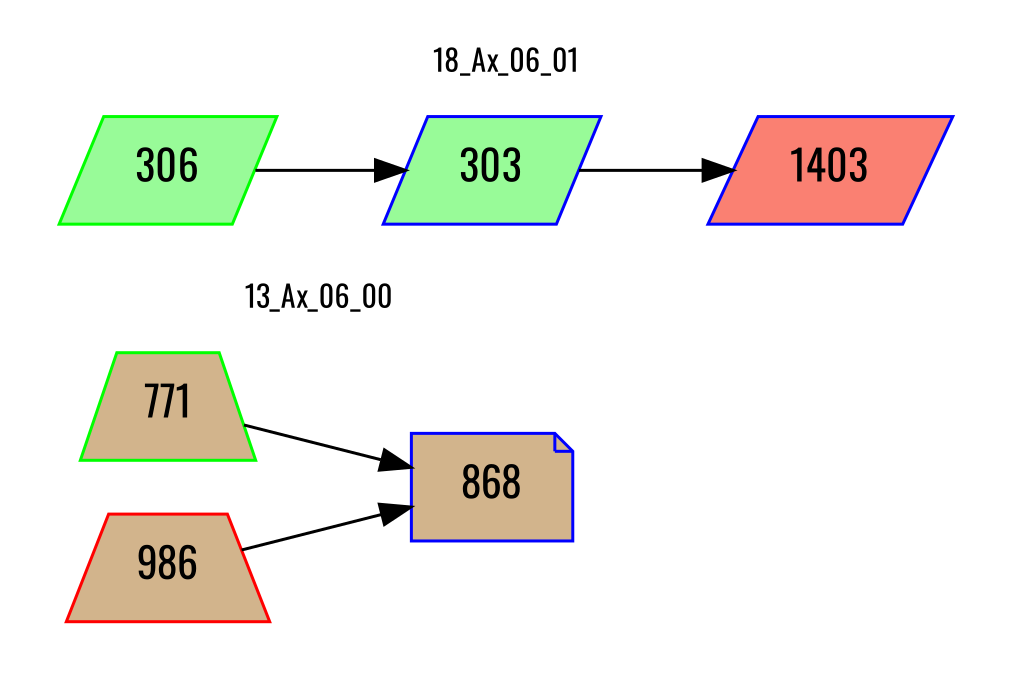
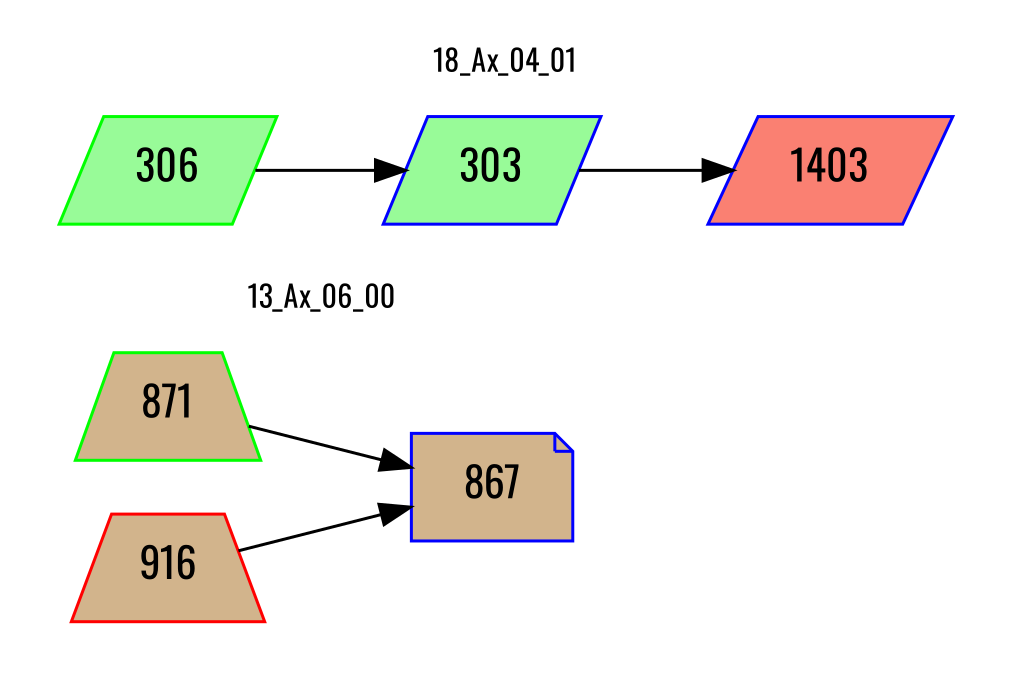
(506, 64) -> (506, 64)
(168, 406) -> (168, 406)
(492, 487) -> (492, 487)
(168, 568) -> (168, 568)
